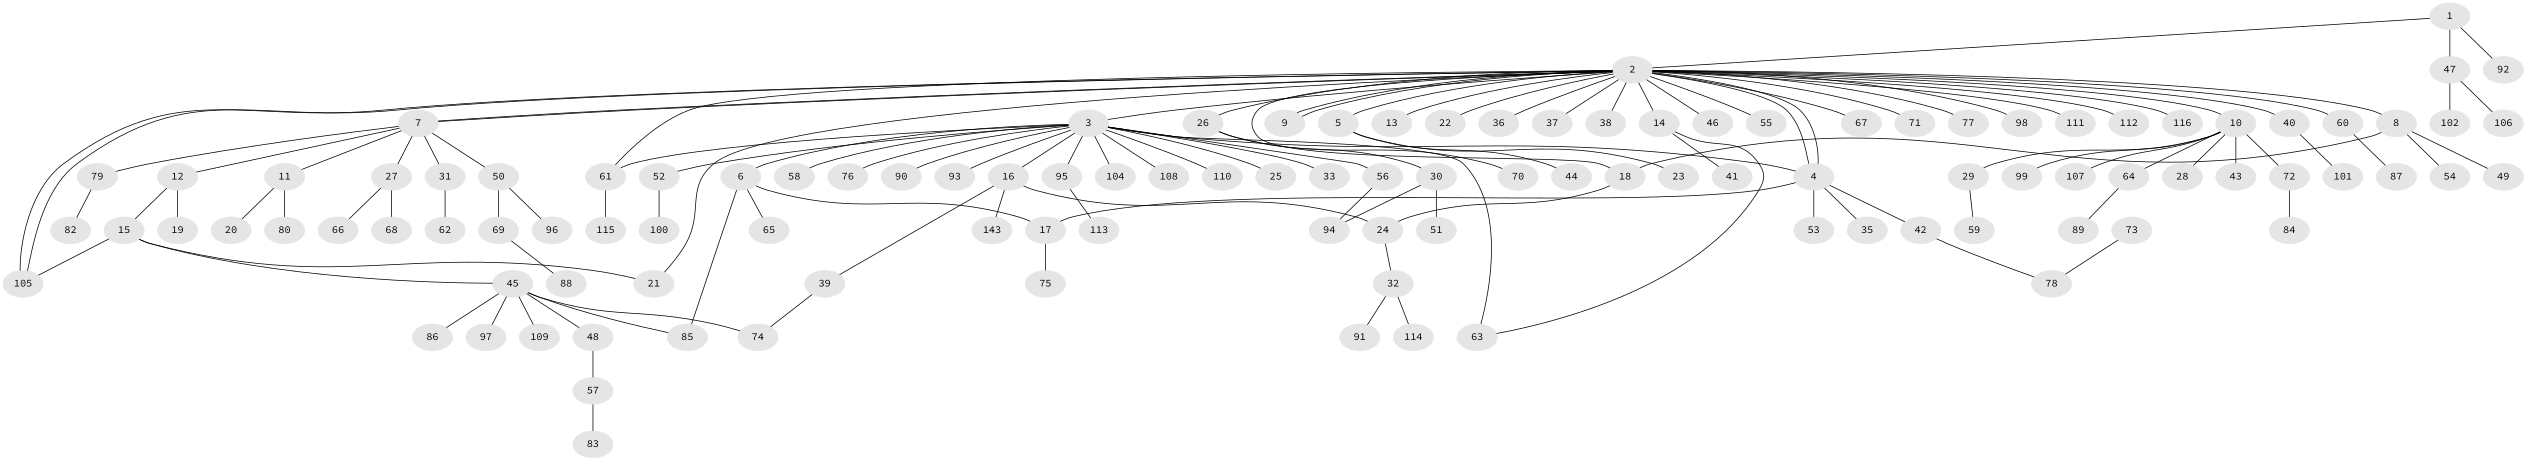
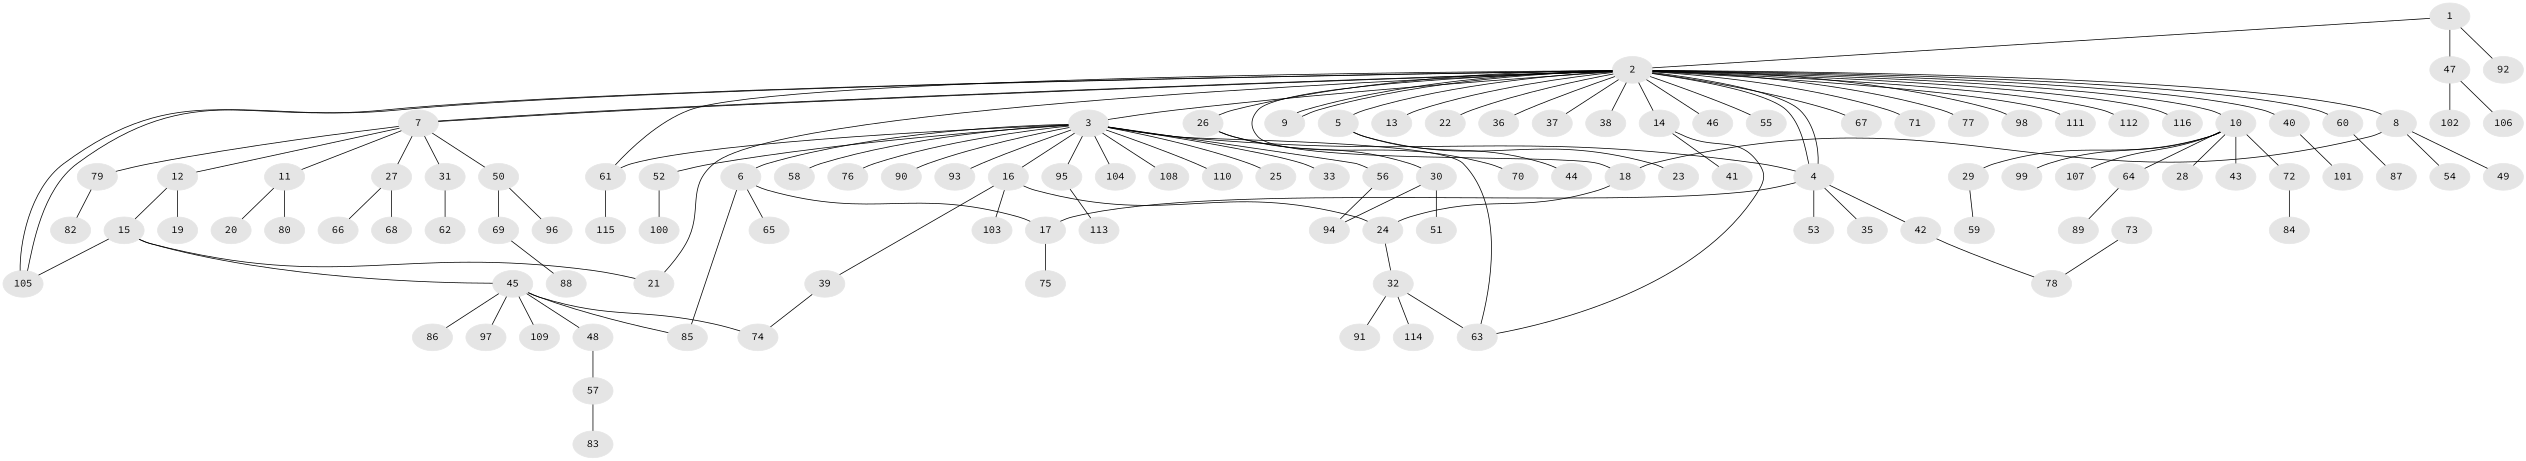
(992, 230) -> (992, 230)
none -> (1435, 311)
